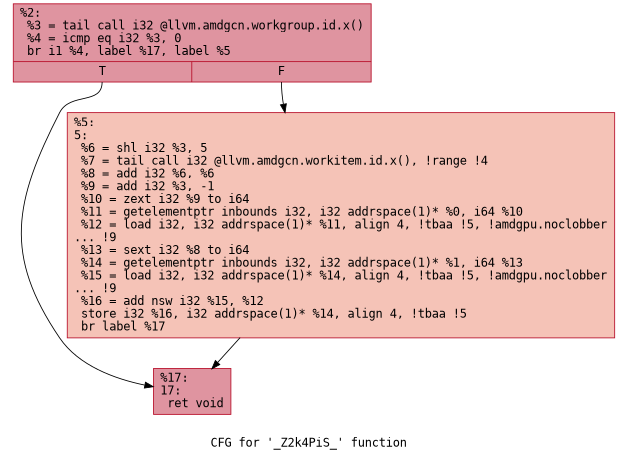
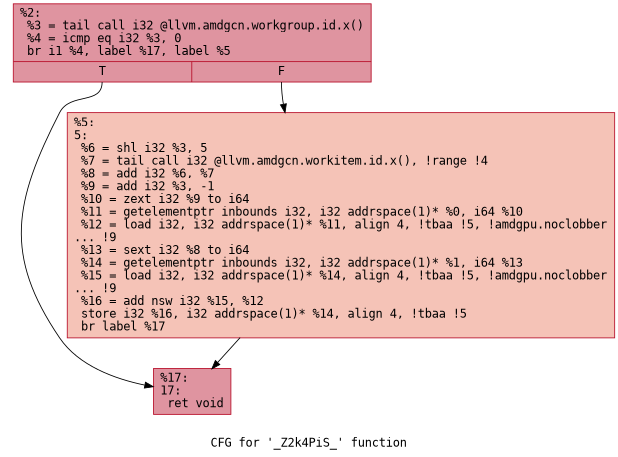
(145, 174) -> (145, 174)
